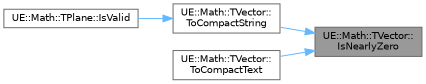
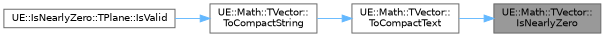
(71, 18) -> (89, 18)
(293, 29) -> (330, 18)
